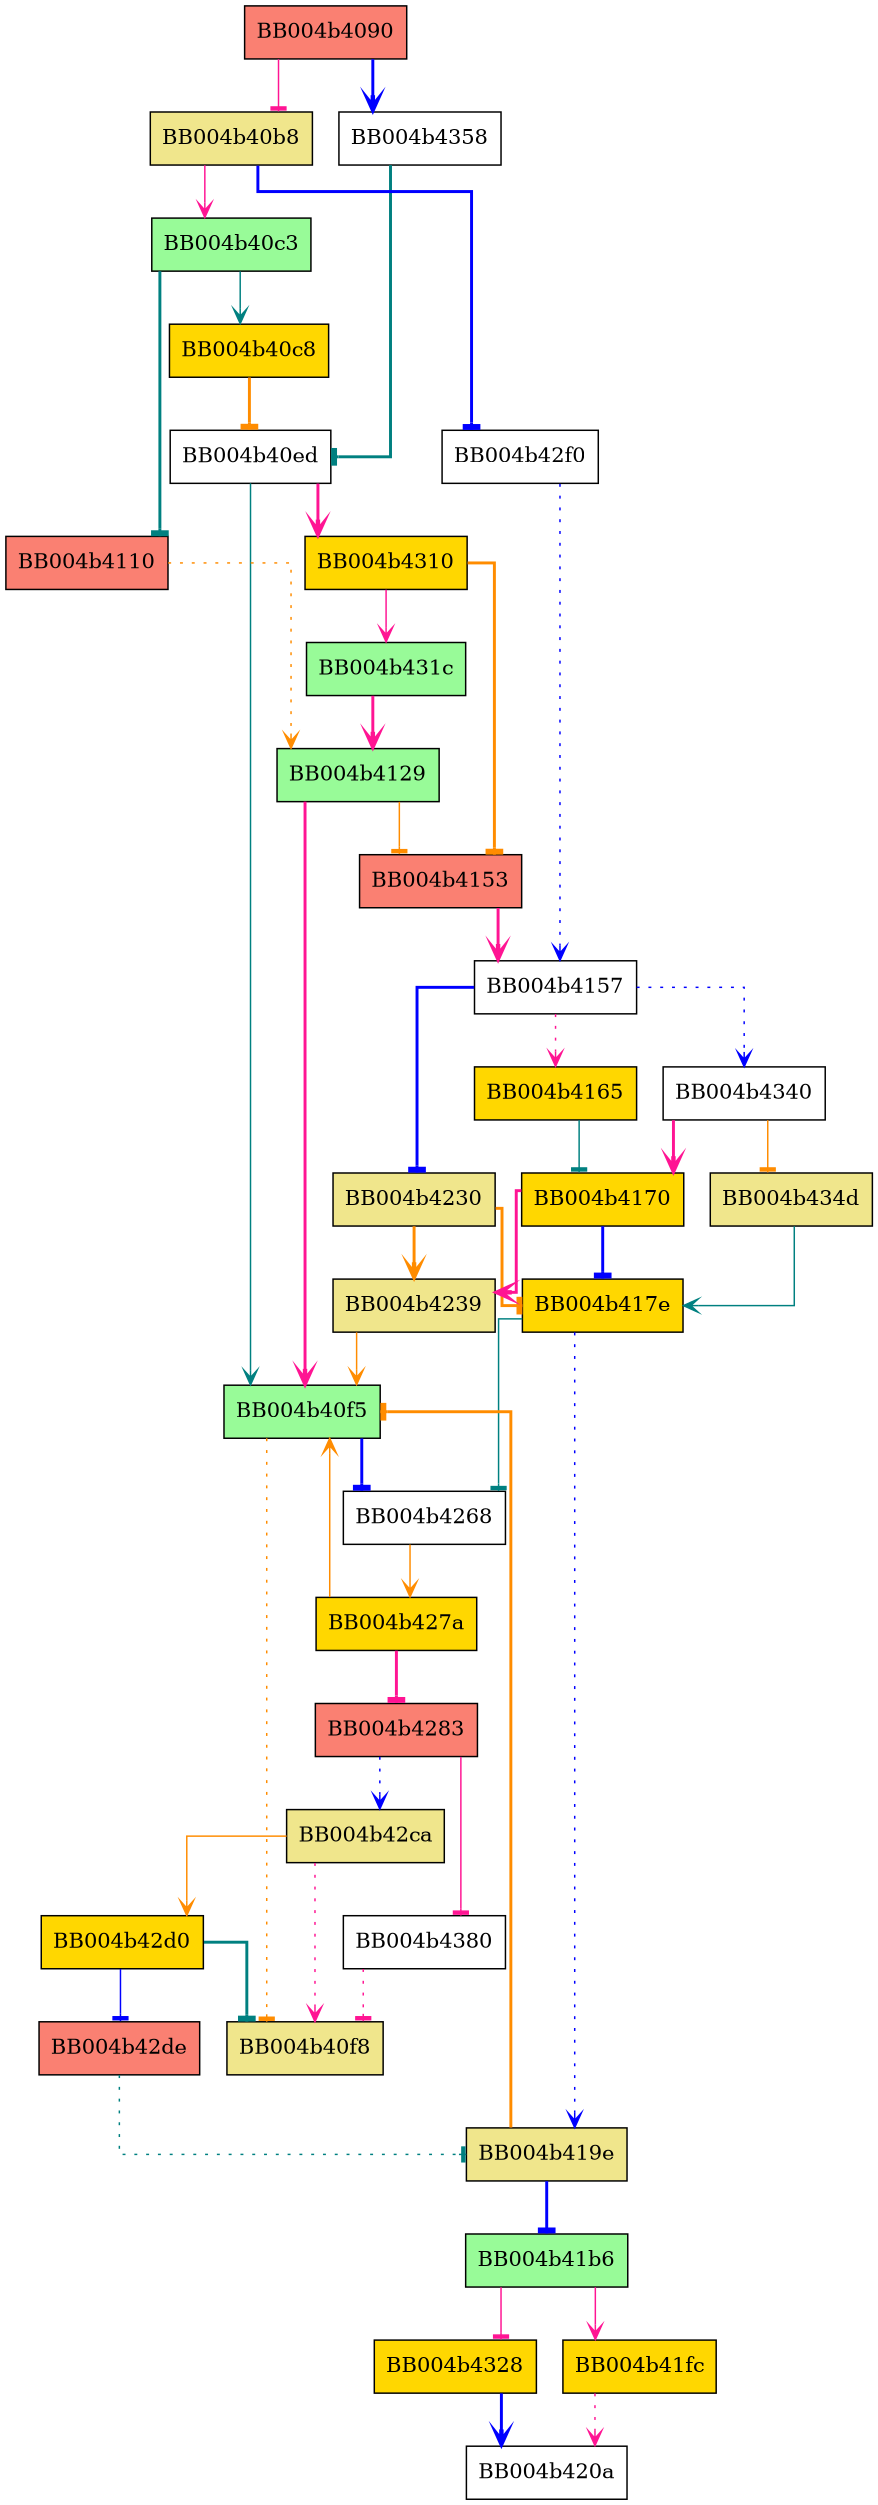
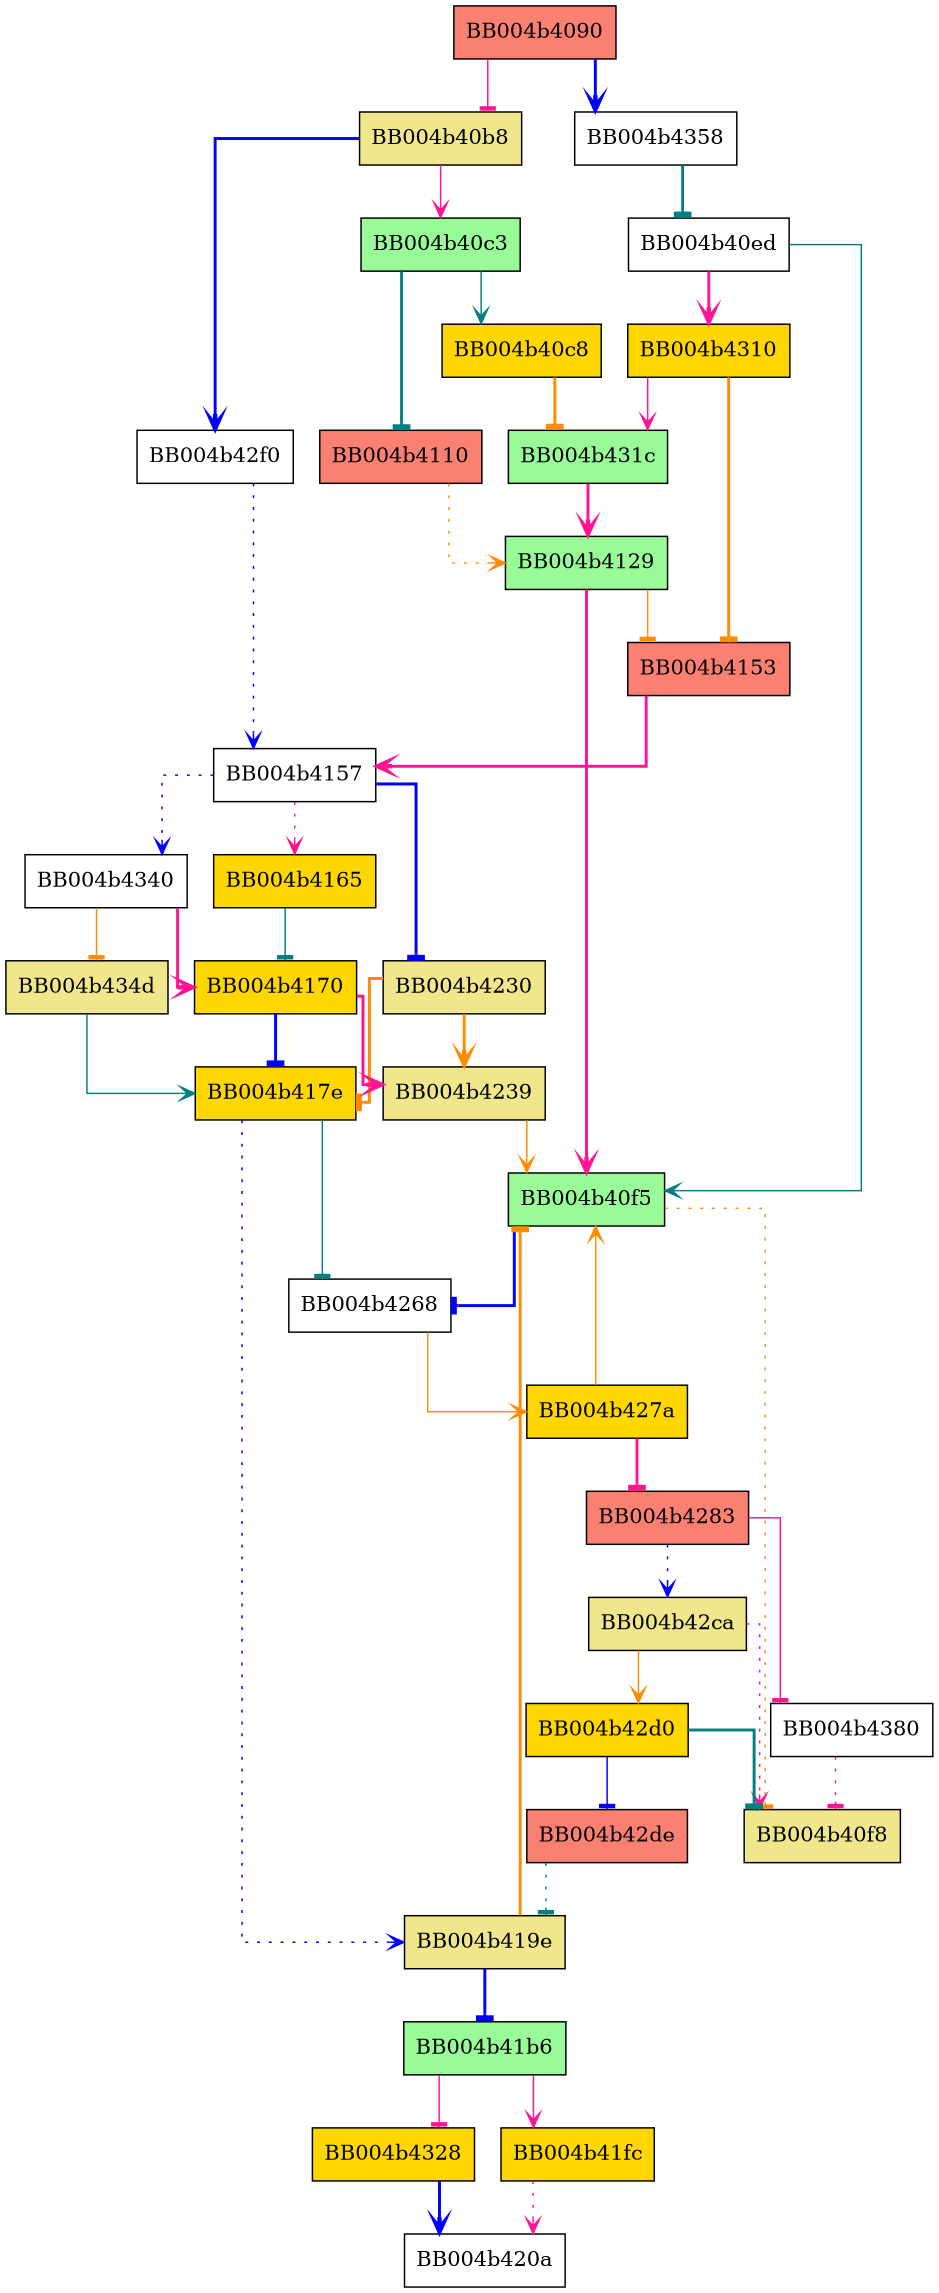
(467, 192) -> (215, 205)
(249, 400) -> (555, 400)
